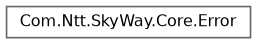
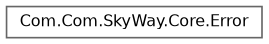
(129, 22) -> (134, 22)
